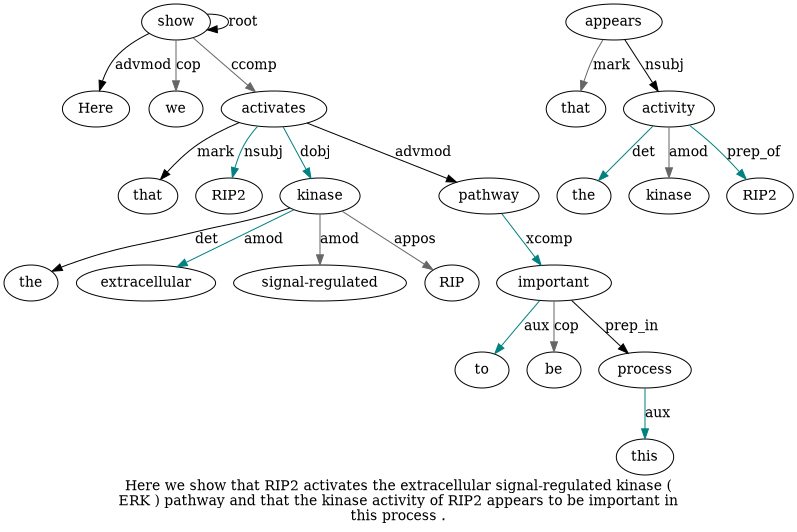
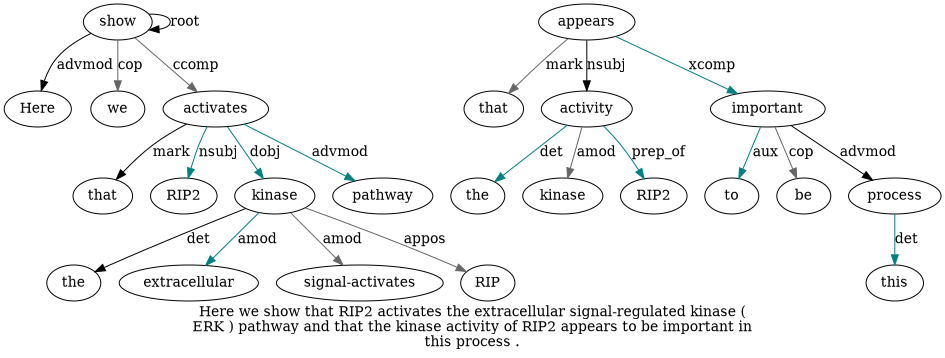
(377, 151) -> (295, 150)
(518, 235) -> (672, 63)
(320, 283) -> (360, 283)
(632, 326) -> (868, 152)
(658, 414) -> (907, 240)
